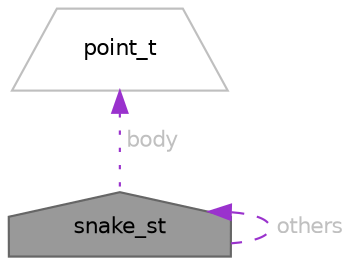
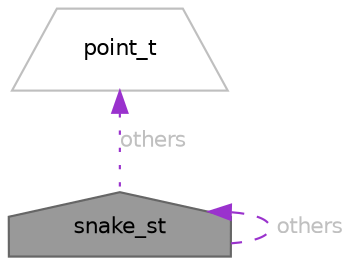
(150, 141) -> (150, 141)
